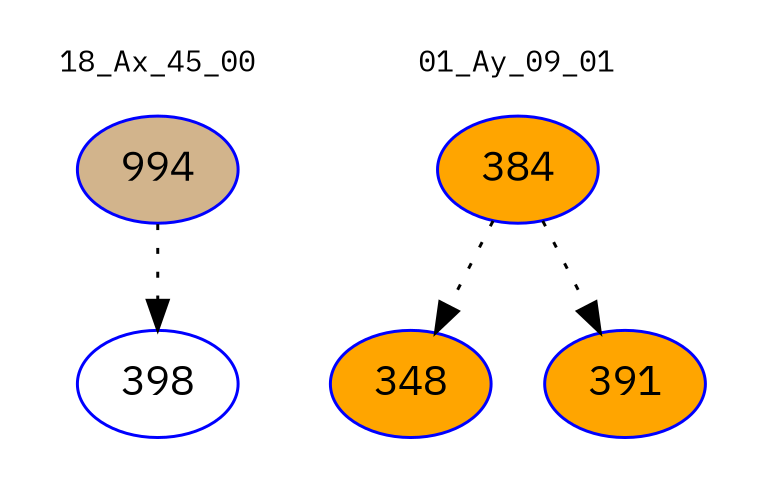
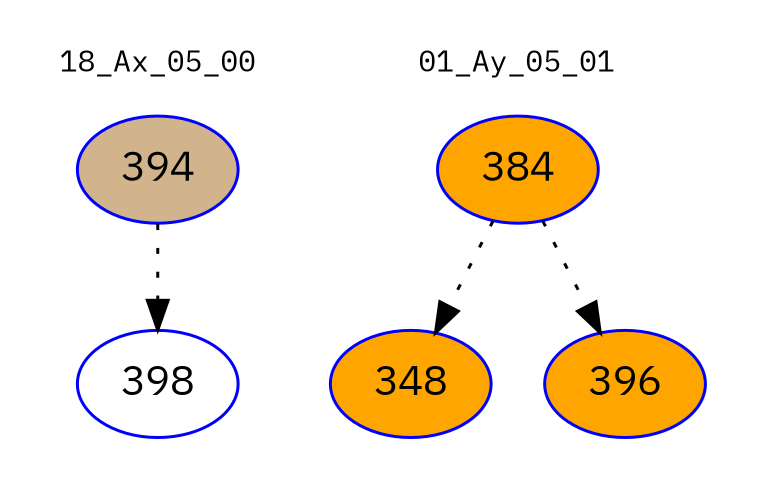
(159, 64) -> (159, 64)
(518, 64) -> (518, 64)
(158, 170) -> (158, 170)
(625, 384) -> (625, 384)
